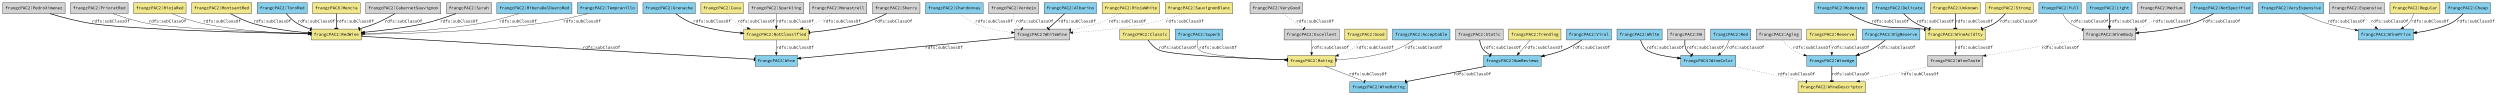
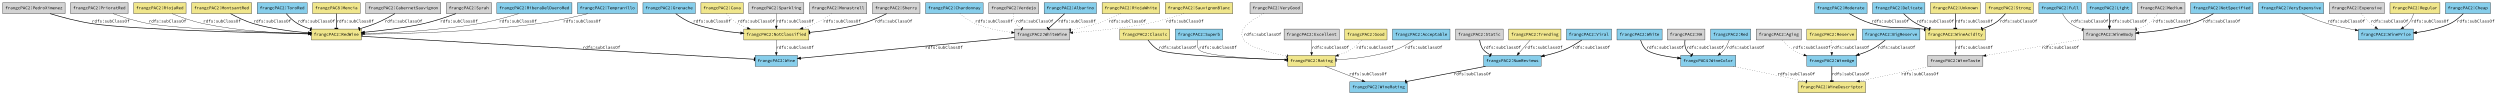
(1293, 21) -> (1247, 43)
(1344, 73) -> (1344, 73)
